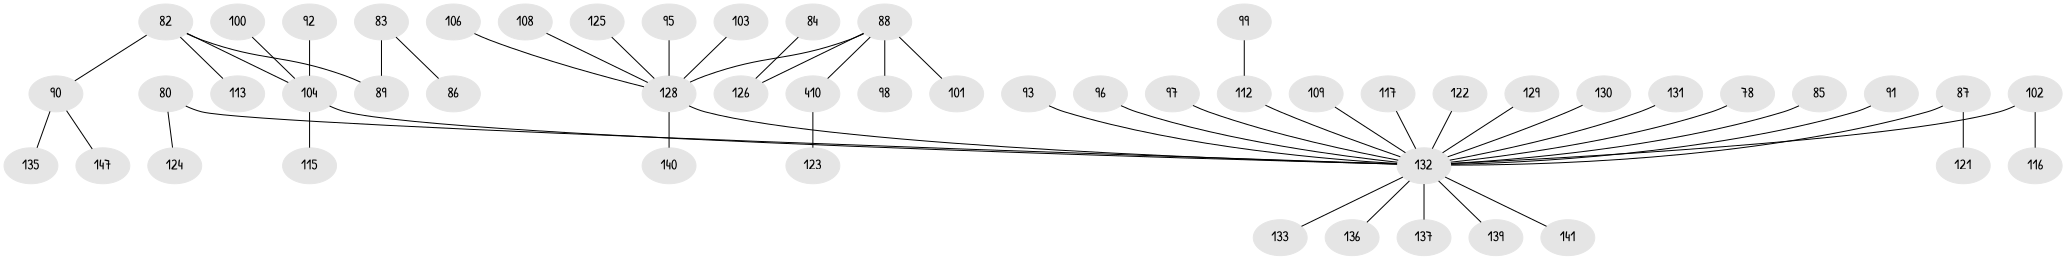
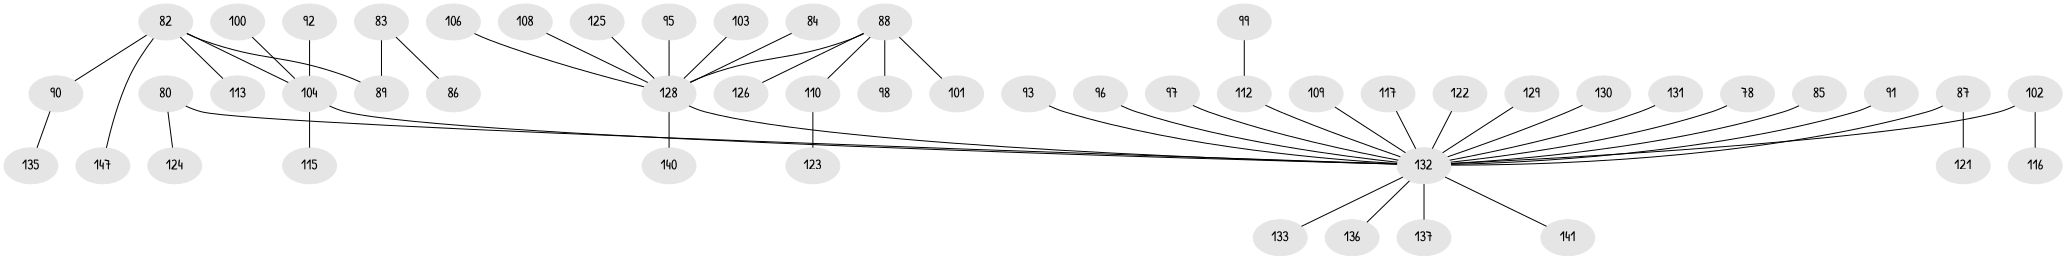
(786, 50) -> (741, 58)
(813, 94) -> (813, 94)
(79, 130) -> (124, 90)
(1496, 238) -> none
